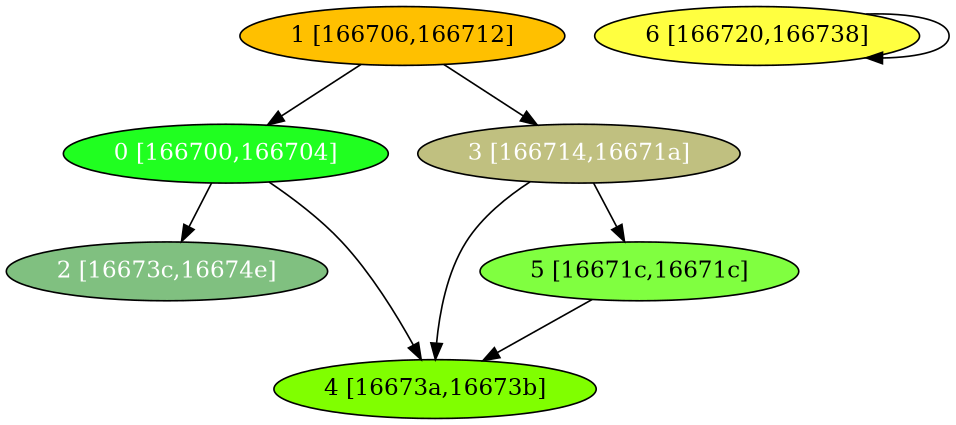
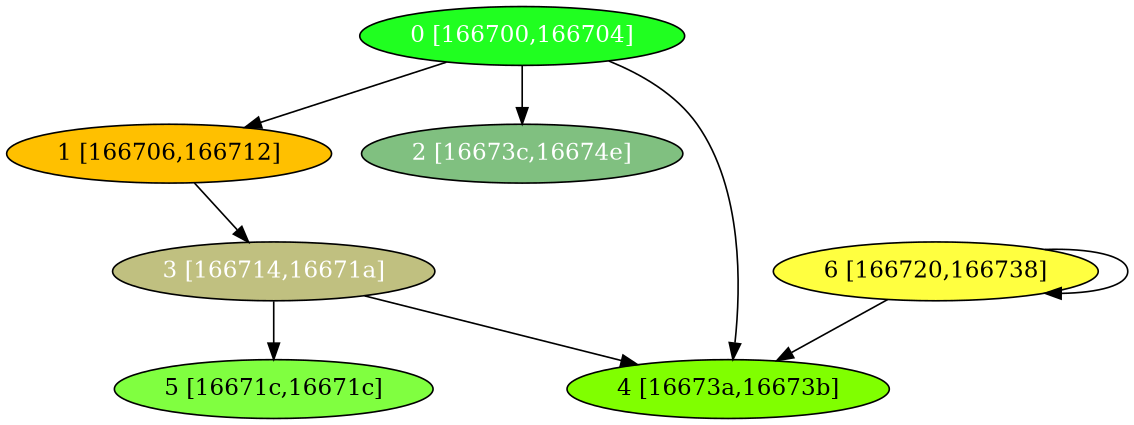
(321, 90) -> (353, 92)
(545, 326) -> (840, 326)
